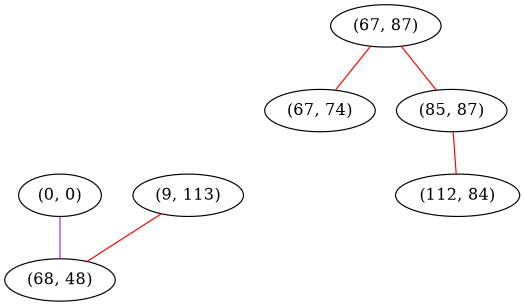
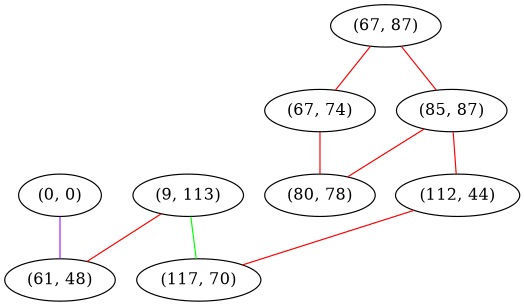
none -> (320, 195)
(458, 195) -> (458, 195)
(60, 280) -> (60, 280)
none -> (199, 280)
